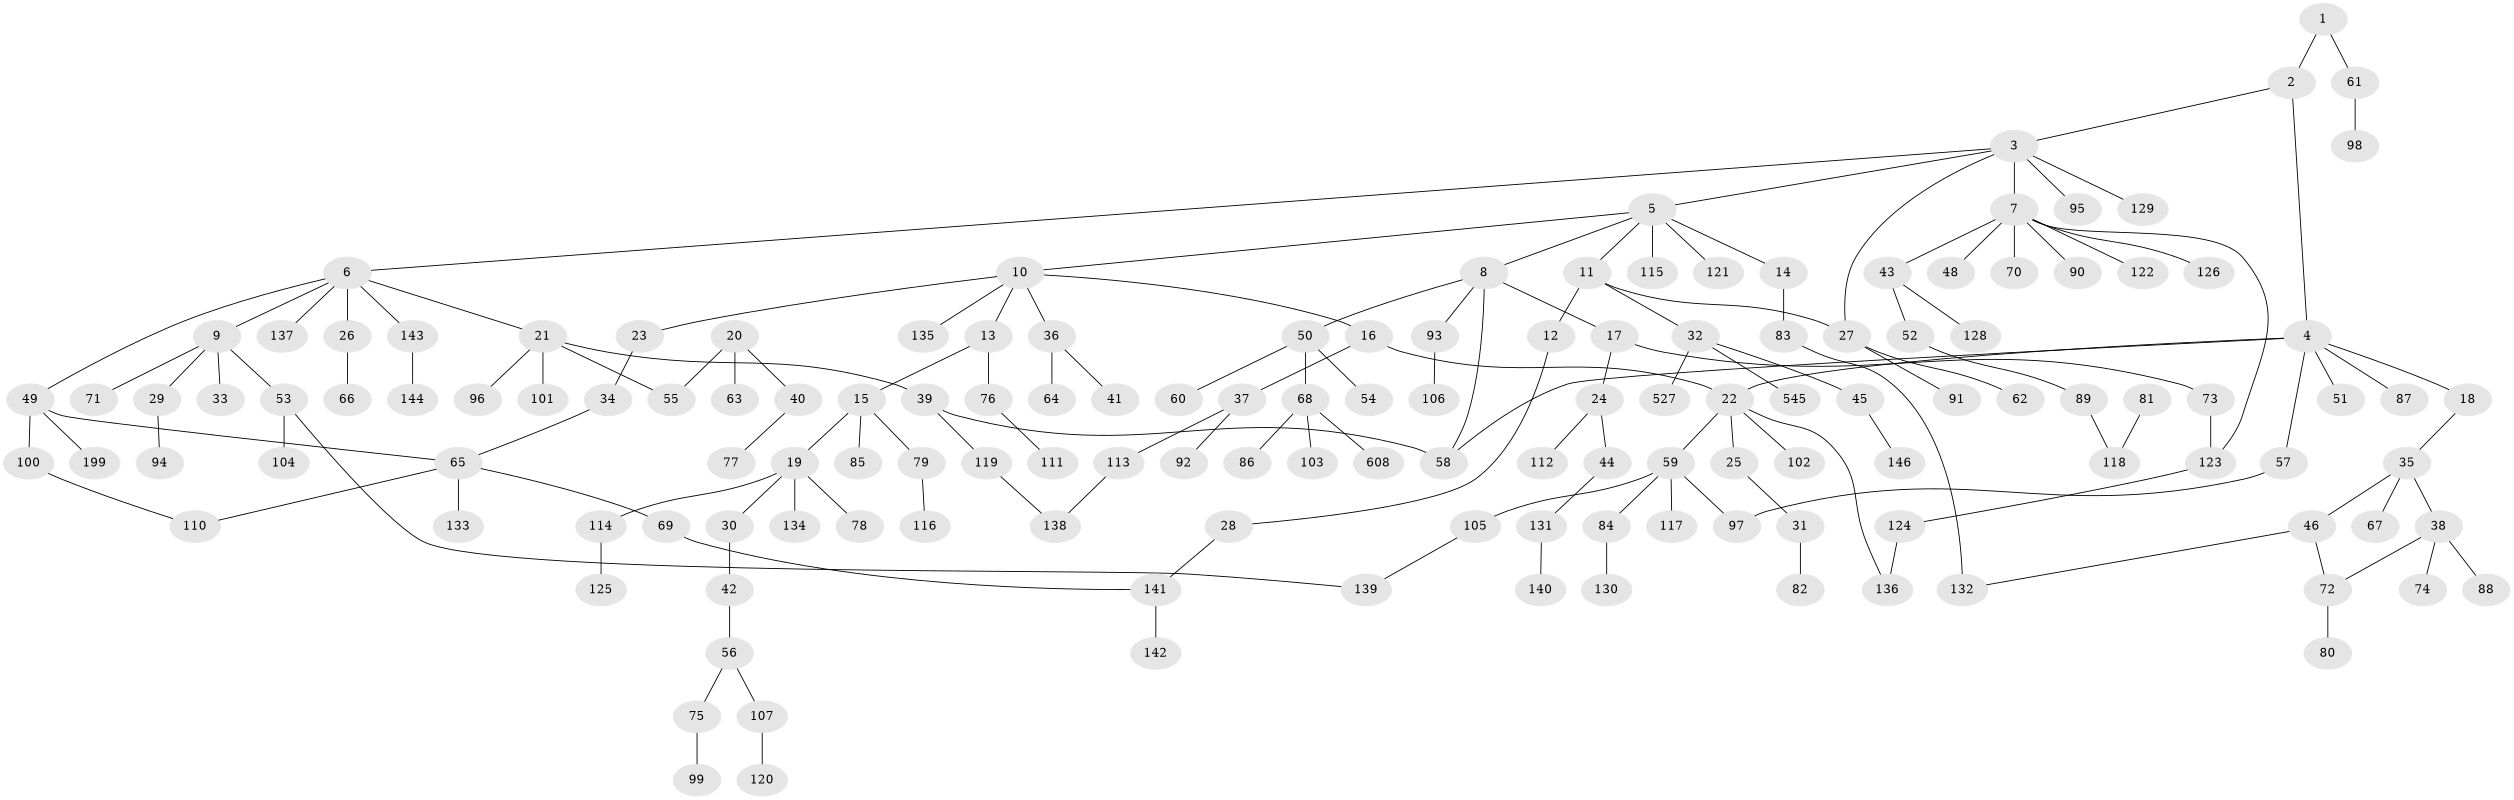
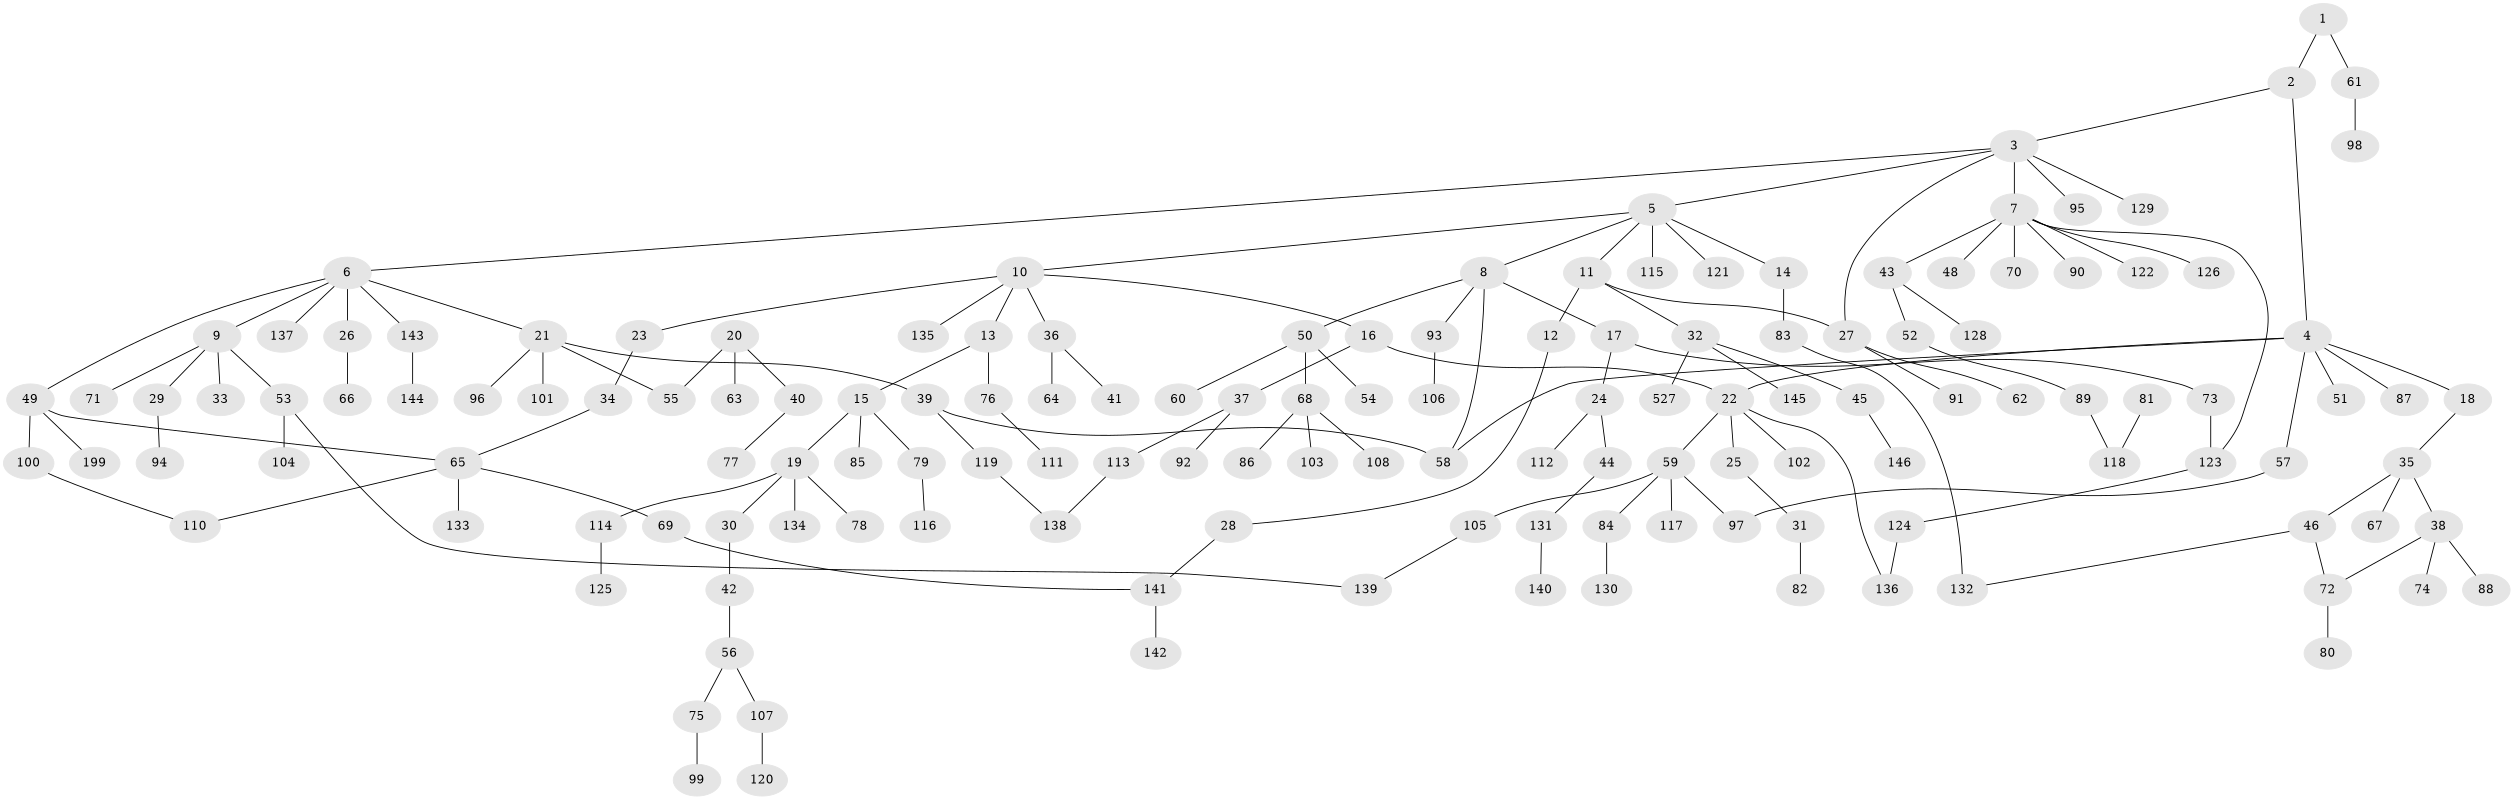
(1795, 400) -> (1795, 400)
(1379, 463) -> (1379, 463)
